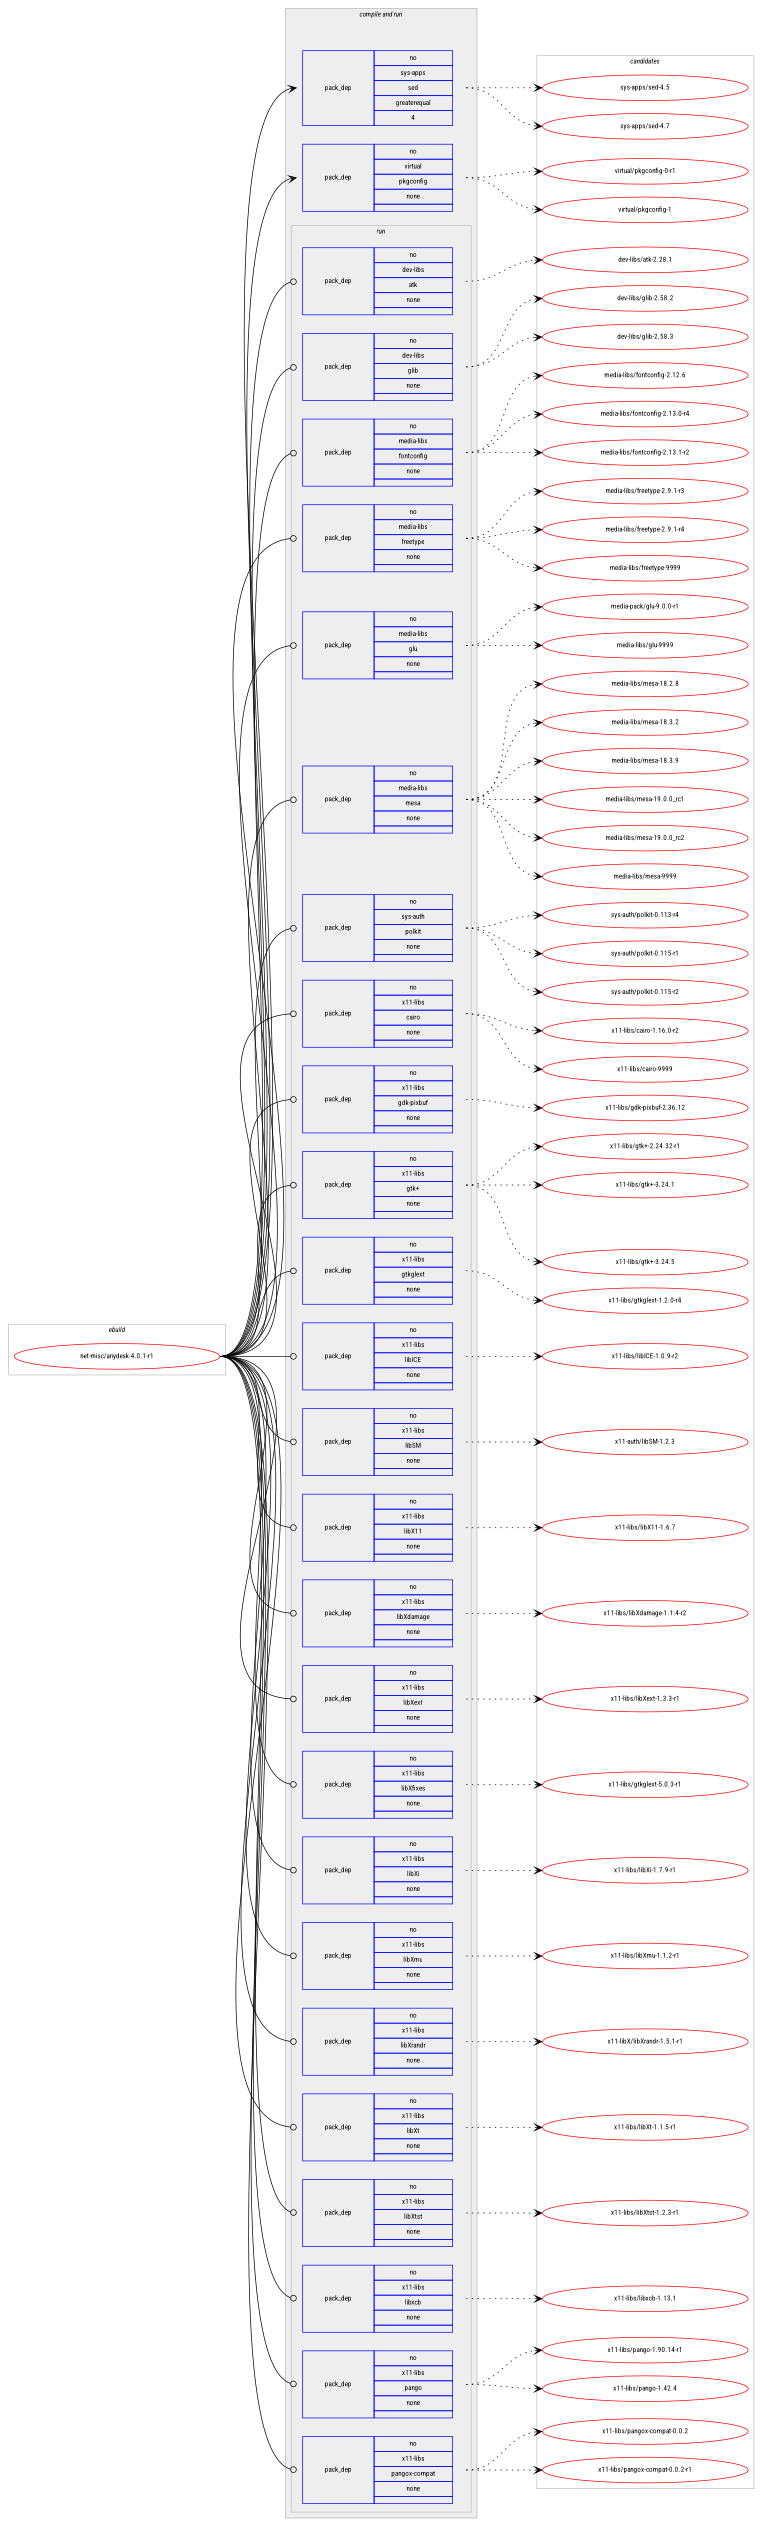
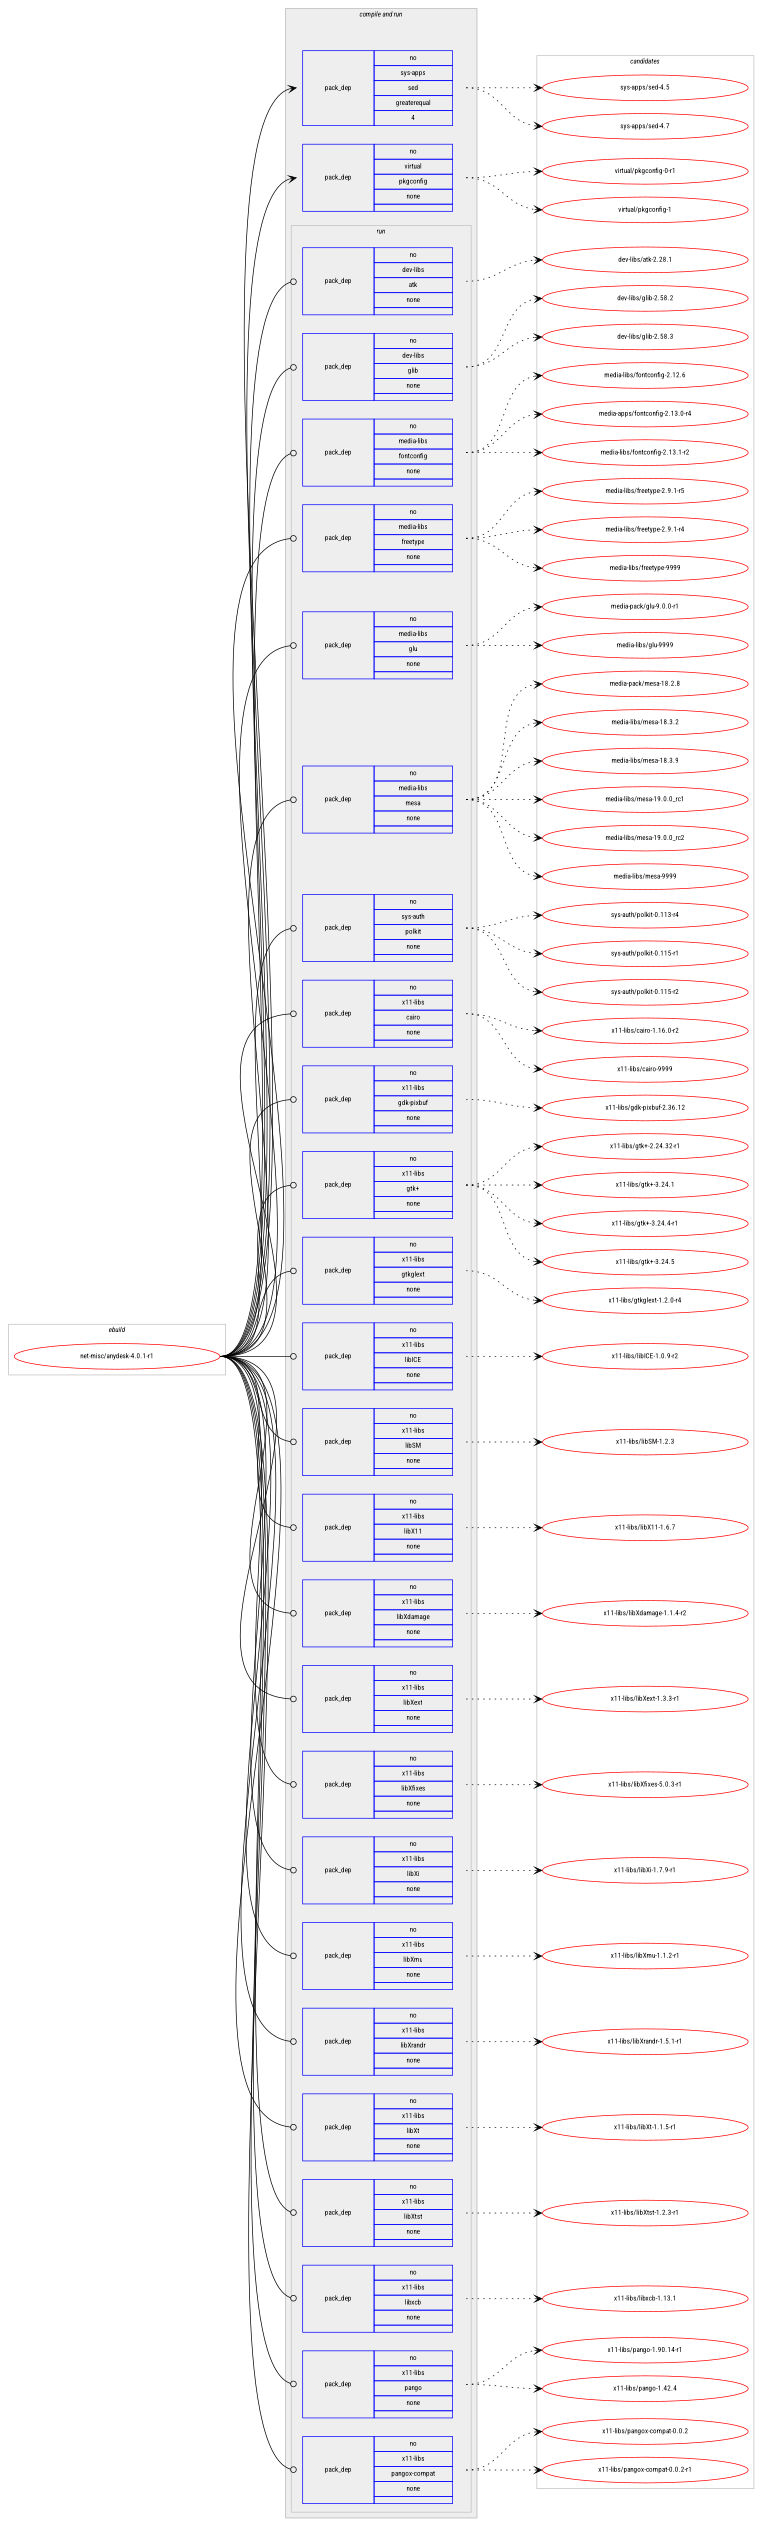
(645, 414) -> (645, 414)
(645, 491) -> (645, 491)
(645, 684) -> (645, 684)
none -> (645, 1224)
(645, 1442) -> (645, 1442)
(645, 1785) -> (645, 1785)
(645, 2042) -> (645, 2042)
